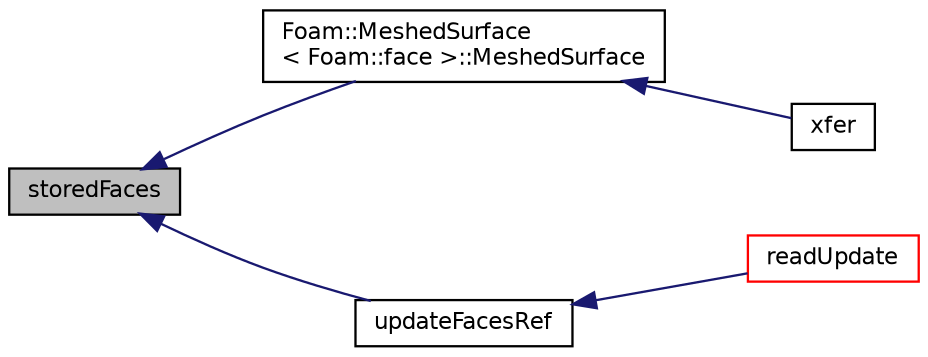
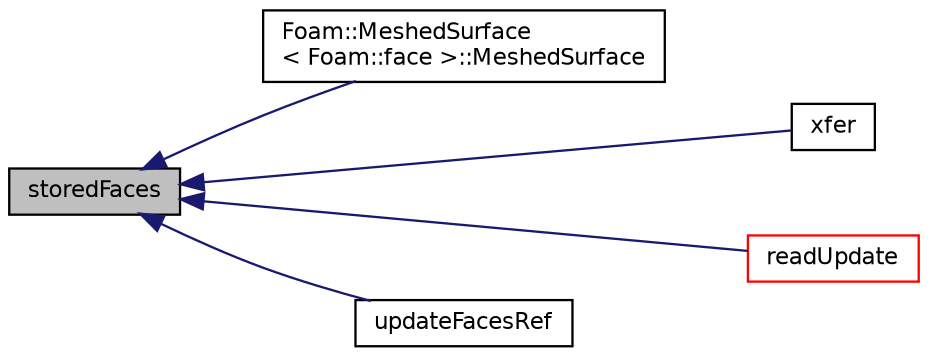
(718, 102) -> (498, 156)
(672, 287) -> (476, 226)
